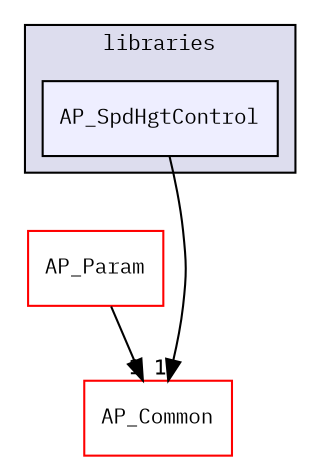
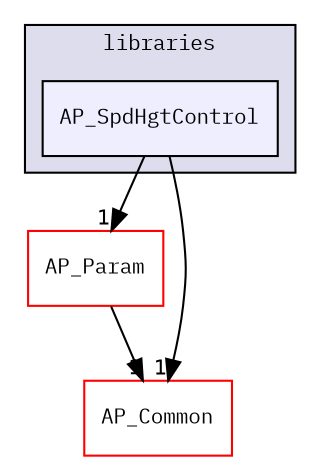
none -> (131, 186)
